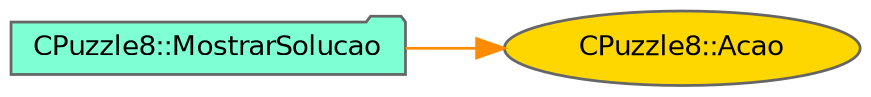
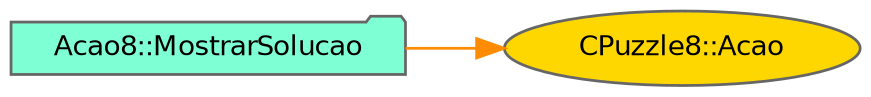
(208, 48) -> (208, 48)
